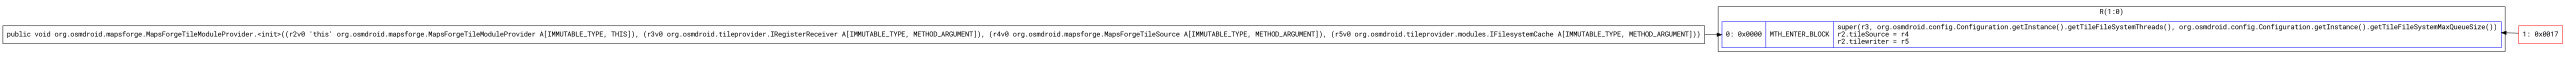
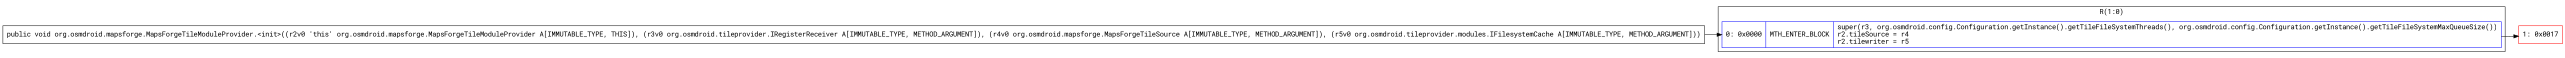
(2512, 33) -> (2508, 37)
